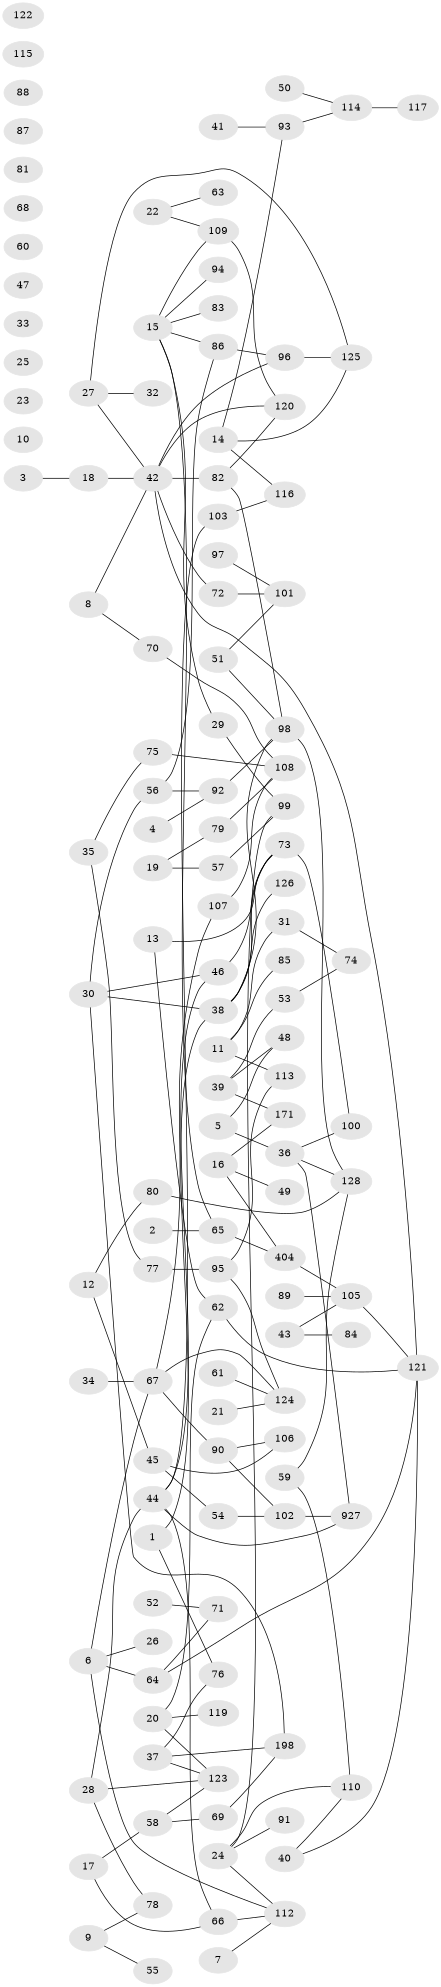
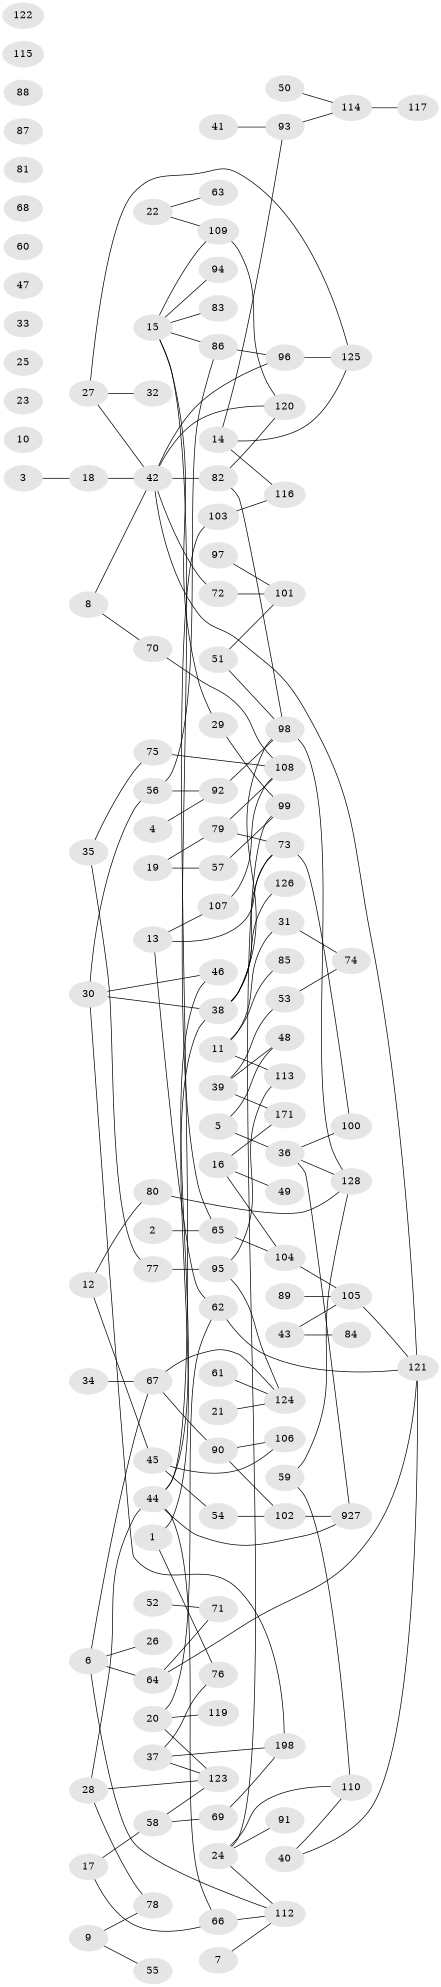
(246, 931) -> (257, 839)
(177, 1245) -> (188, 922)
(285, 1258) -> (285, 1258)
